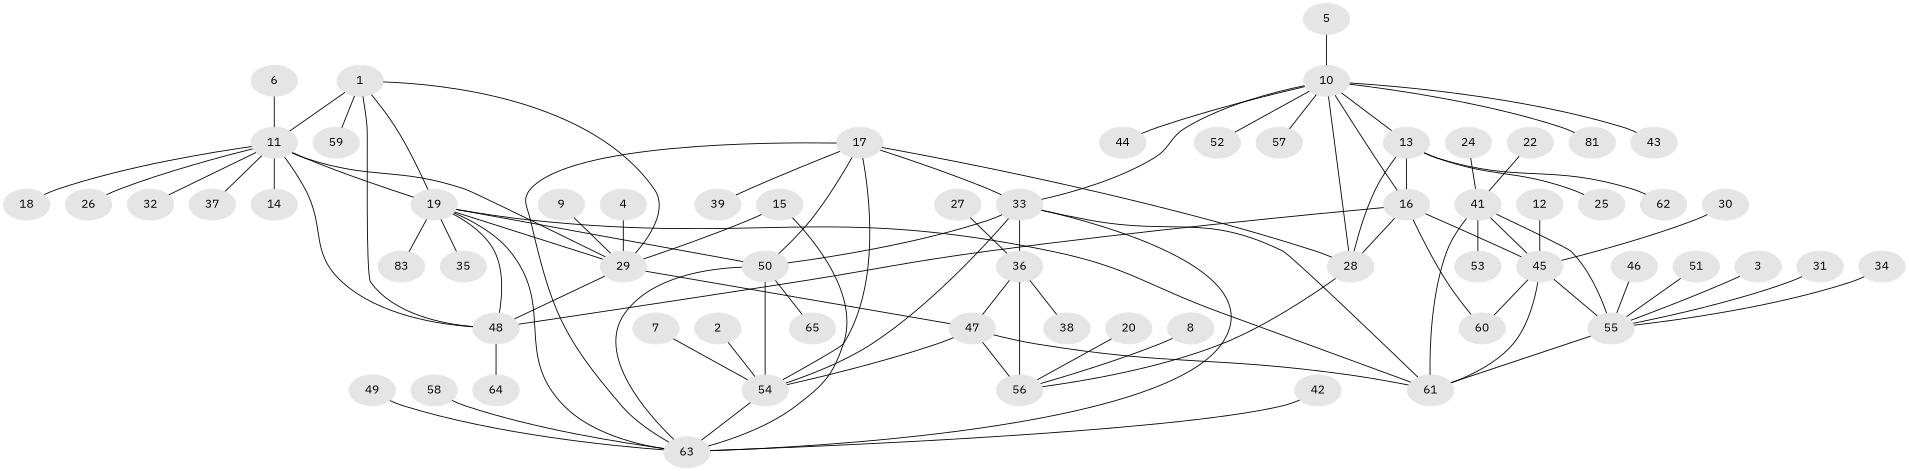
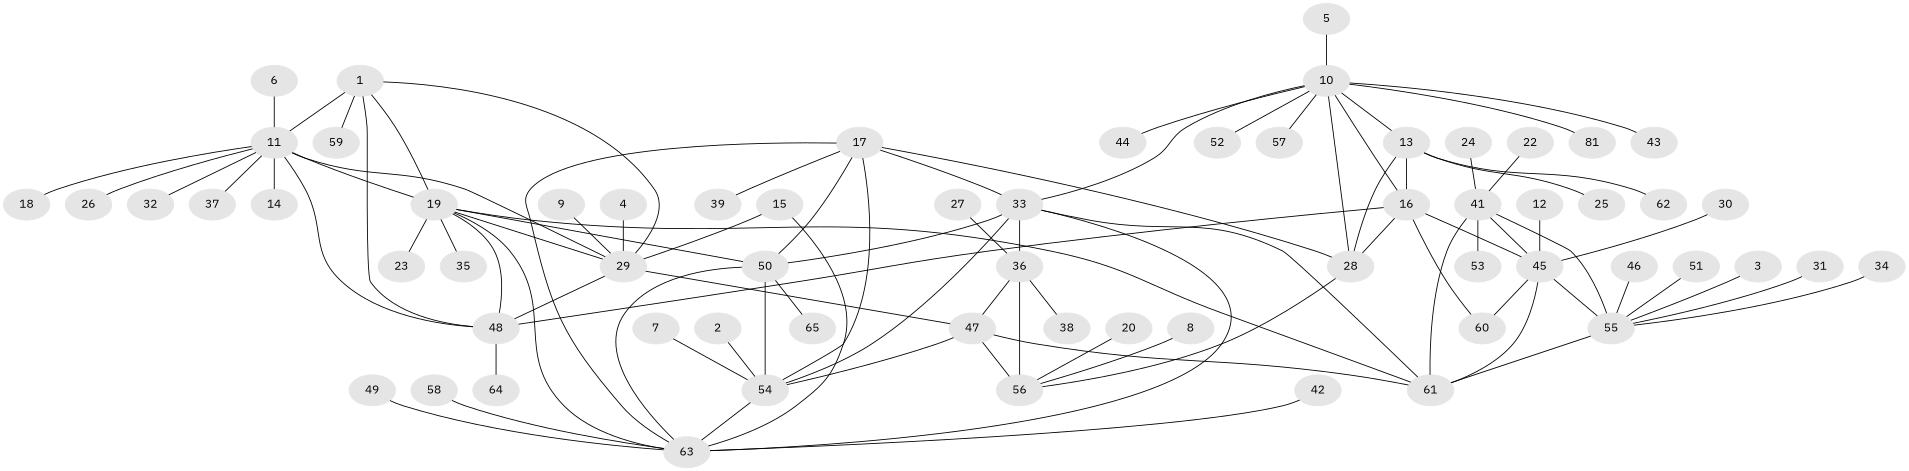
(401, 267) -> (401, 267)
